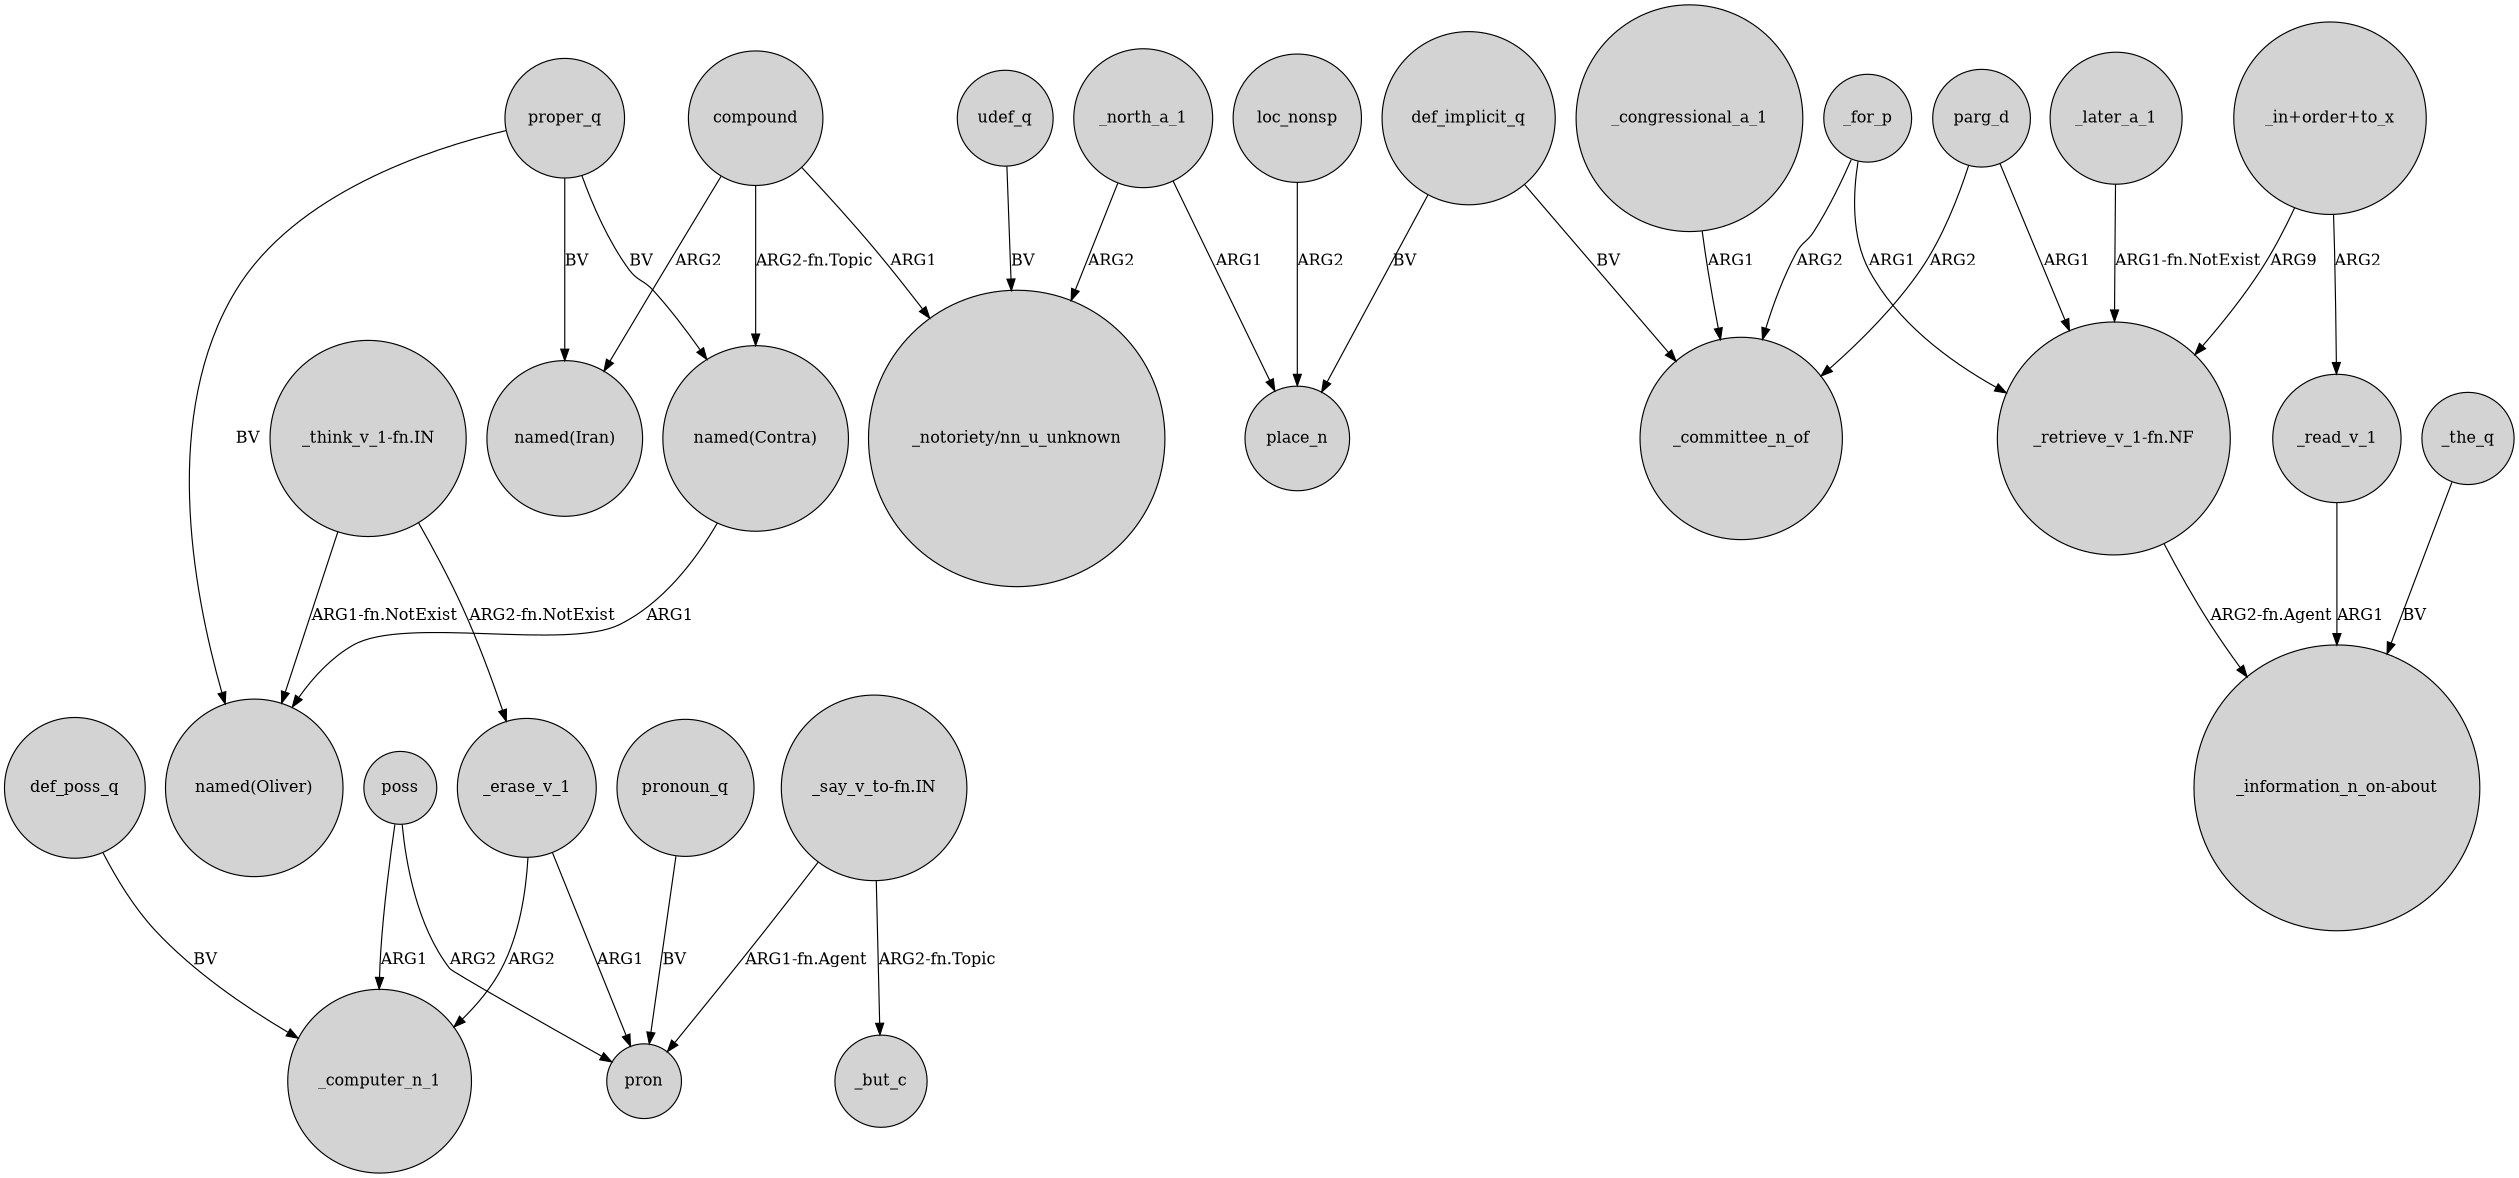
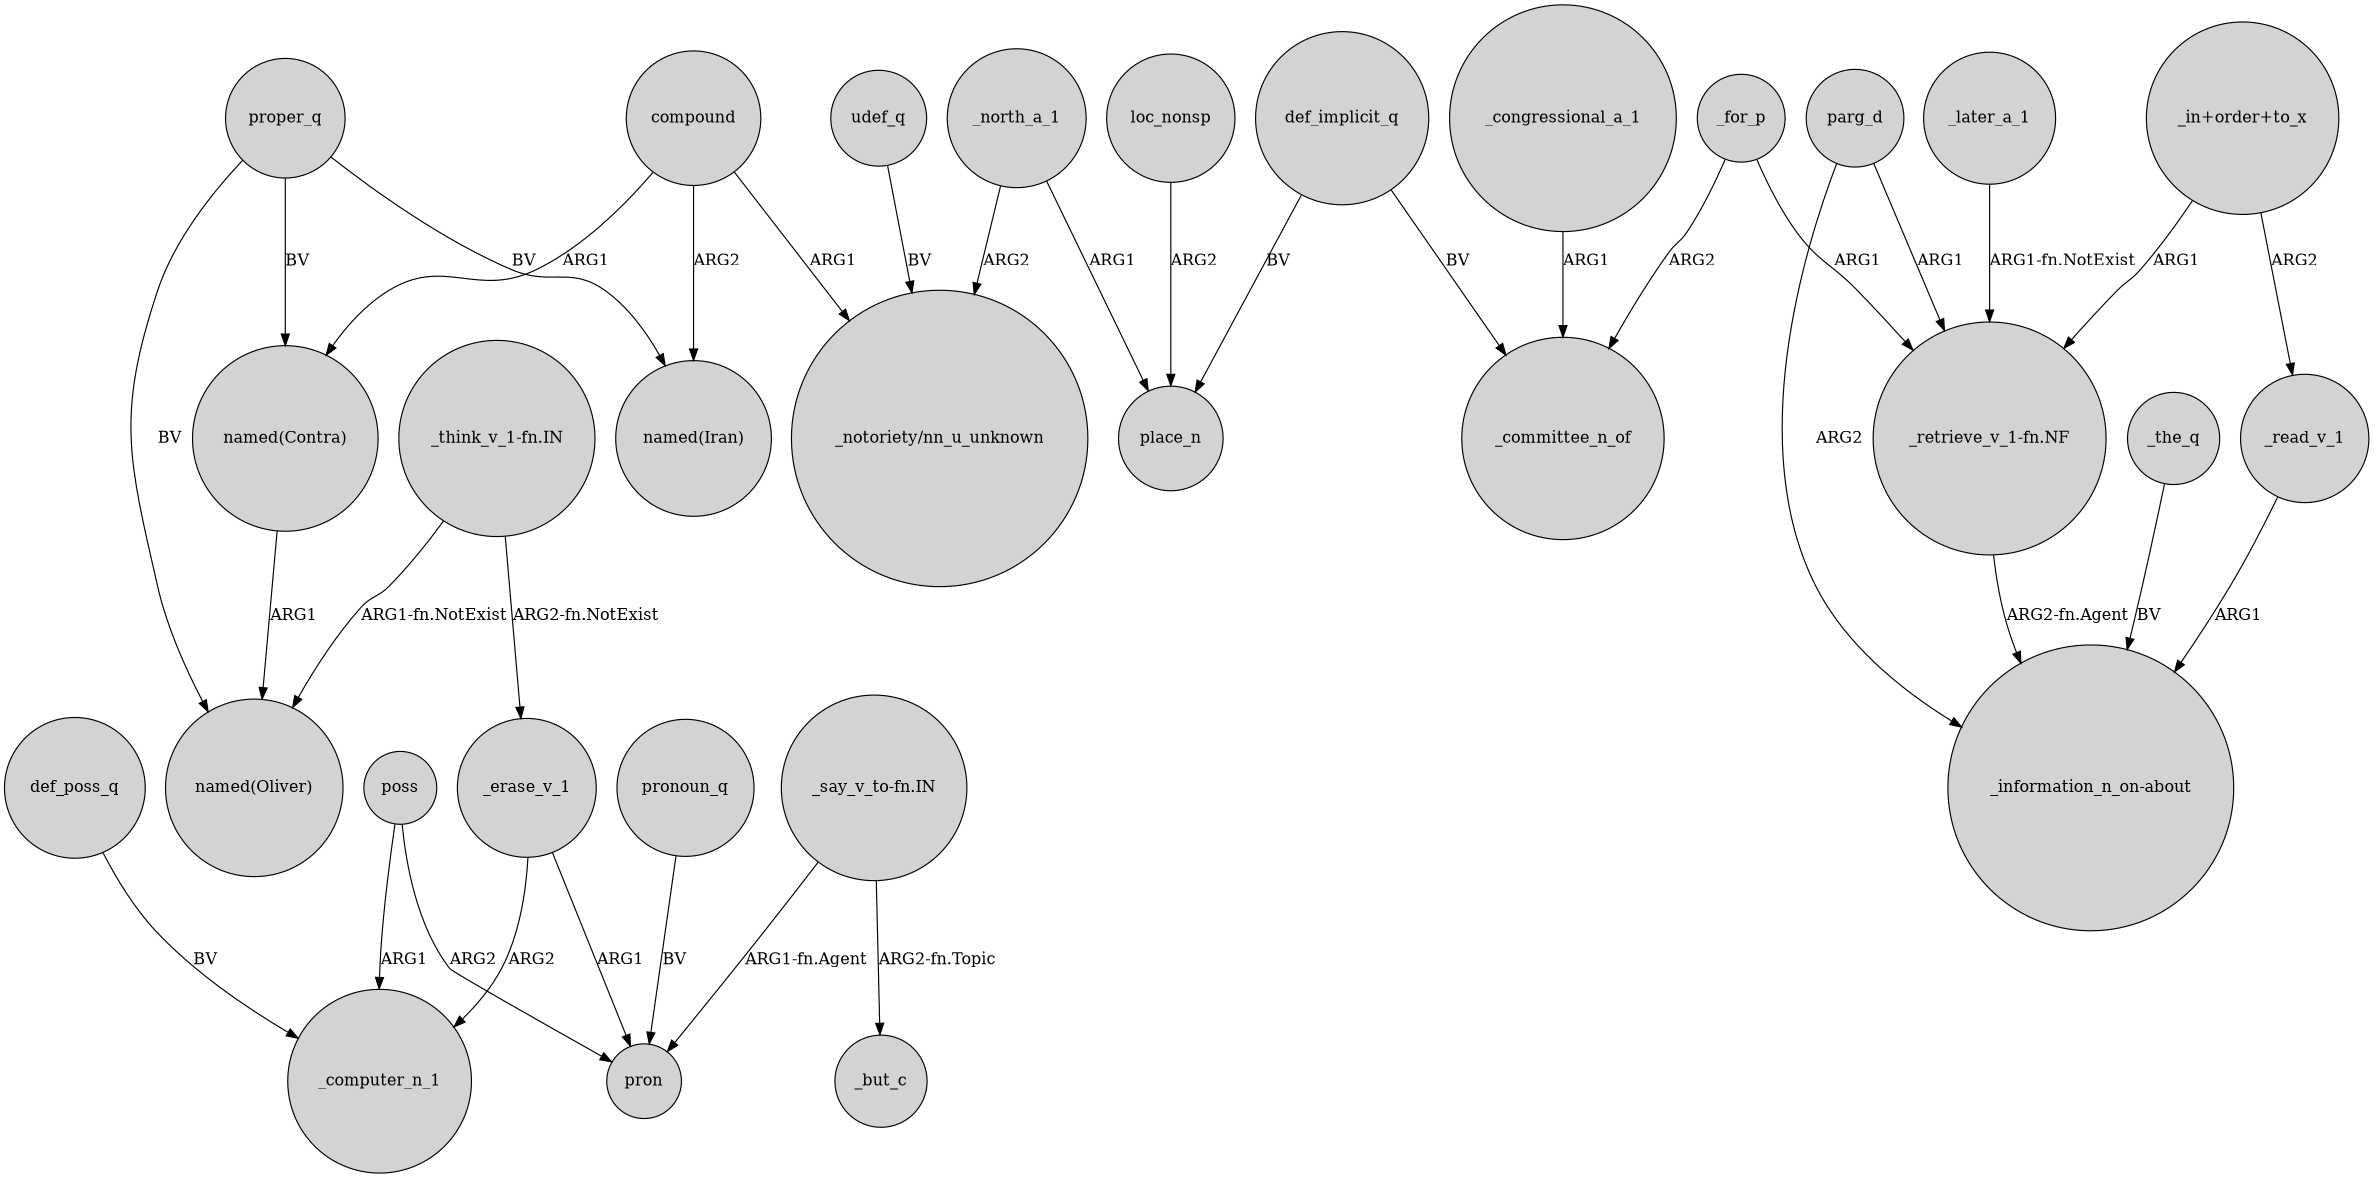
(814, 261) -> (586, 261)
(2294, 261) -> (2176, 261)
(1915, 277) -> (1784, 471)
